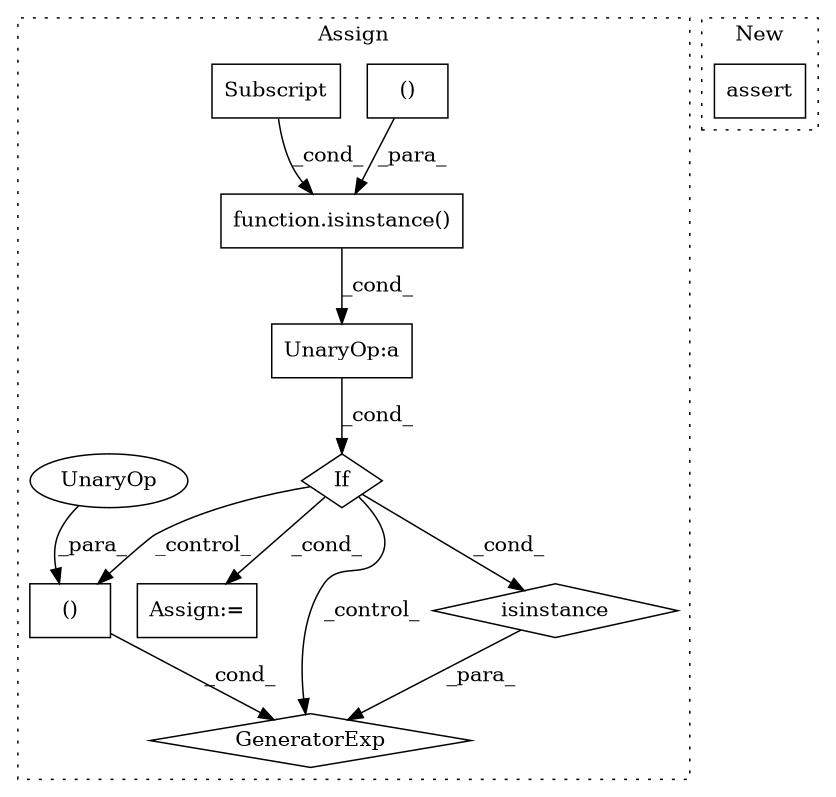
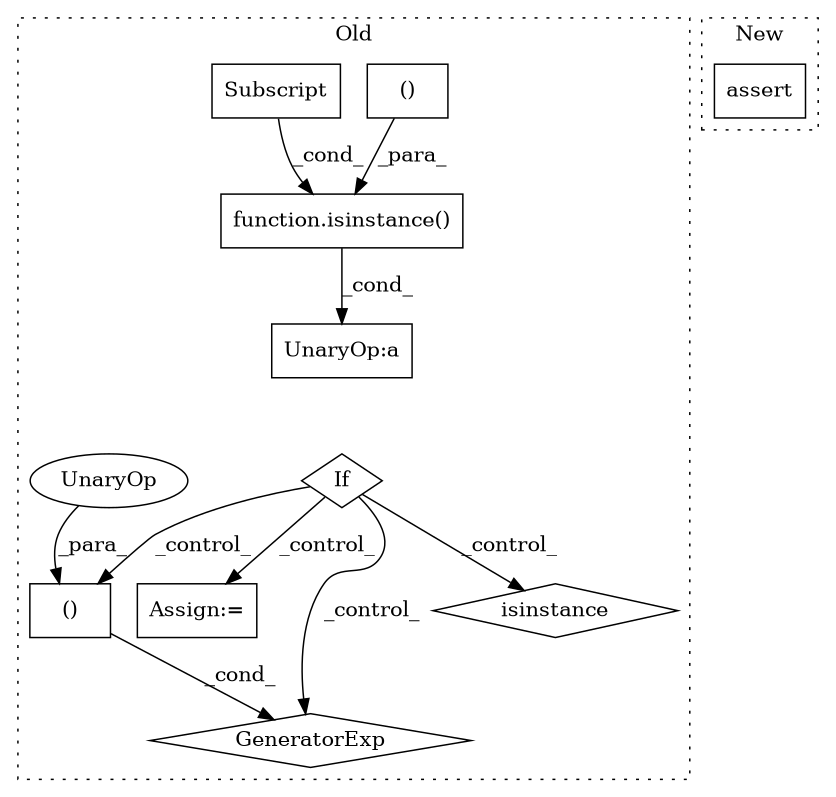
(354, 35) -> (354, 35)
(342, 408) -> none
(327, 546) -> (327, 546)
(509, 546) -> (509, 546)
(441, 671) -> none
